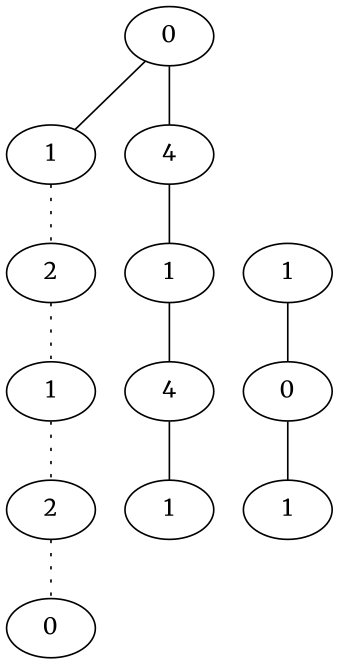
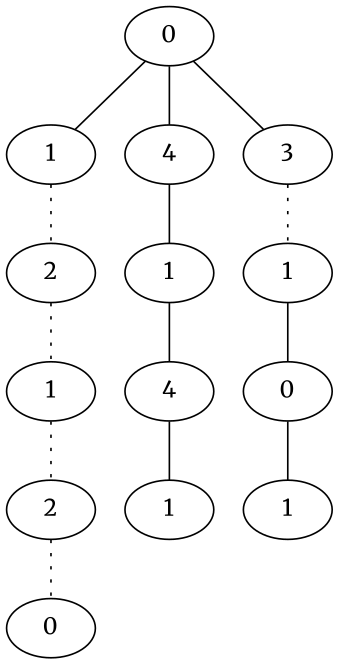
none -> (288, 155)
